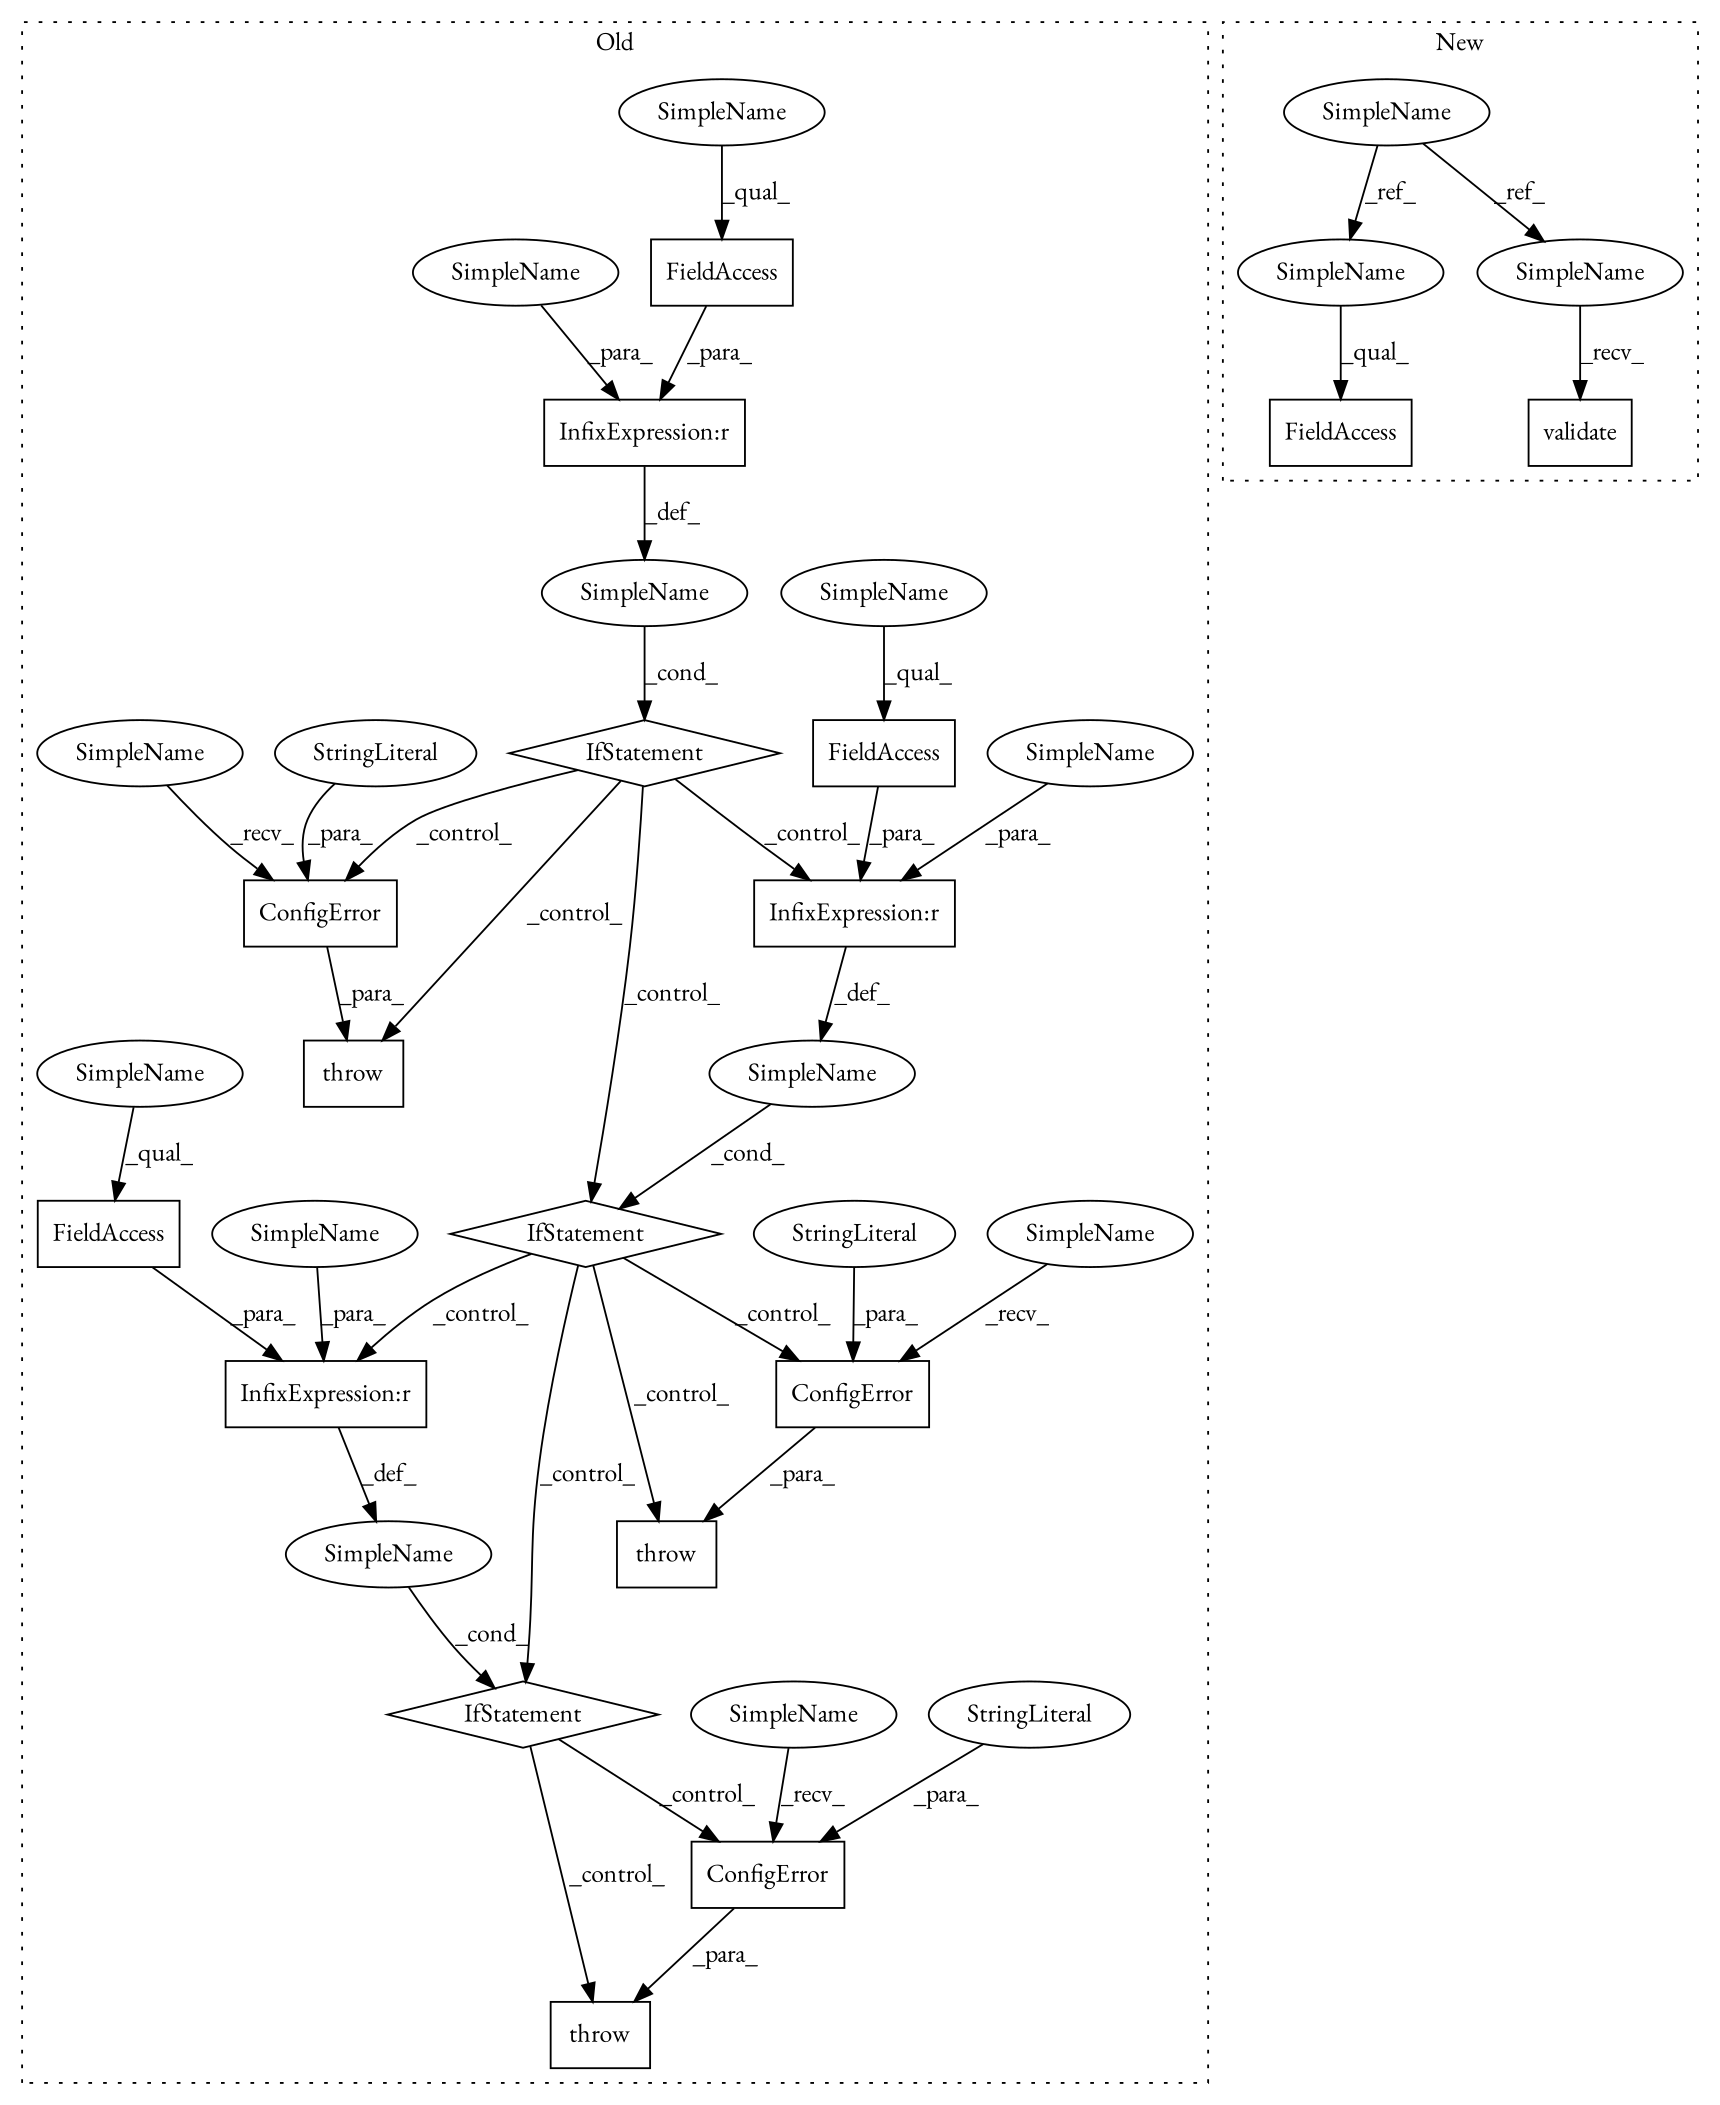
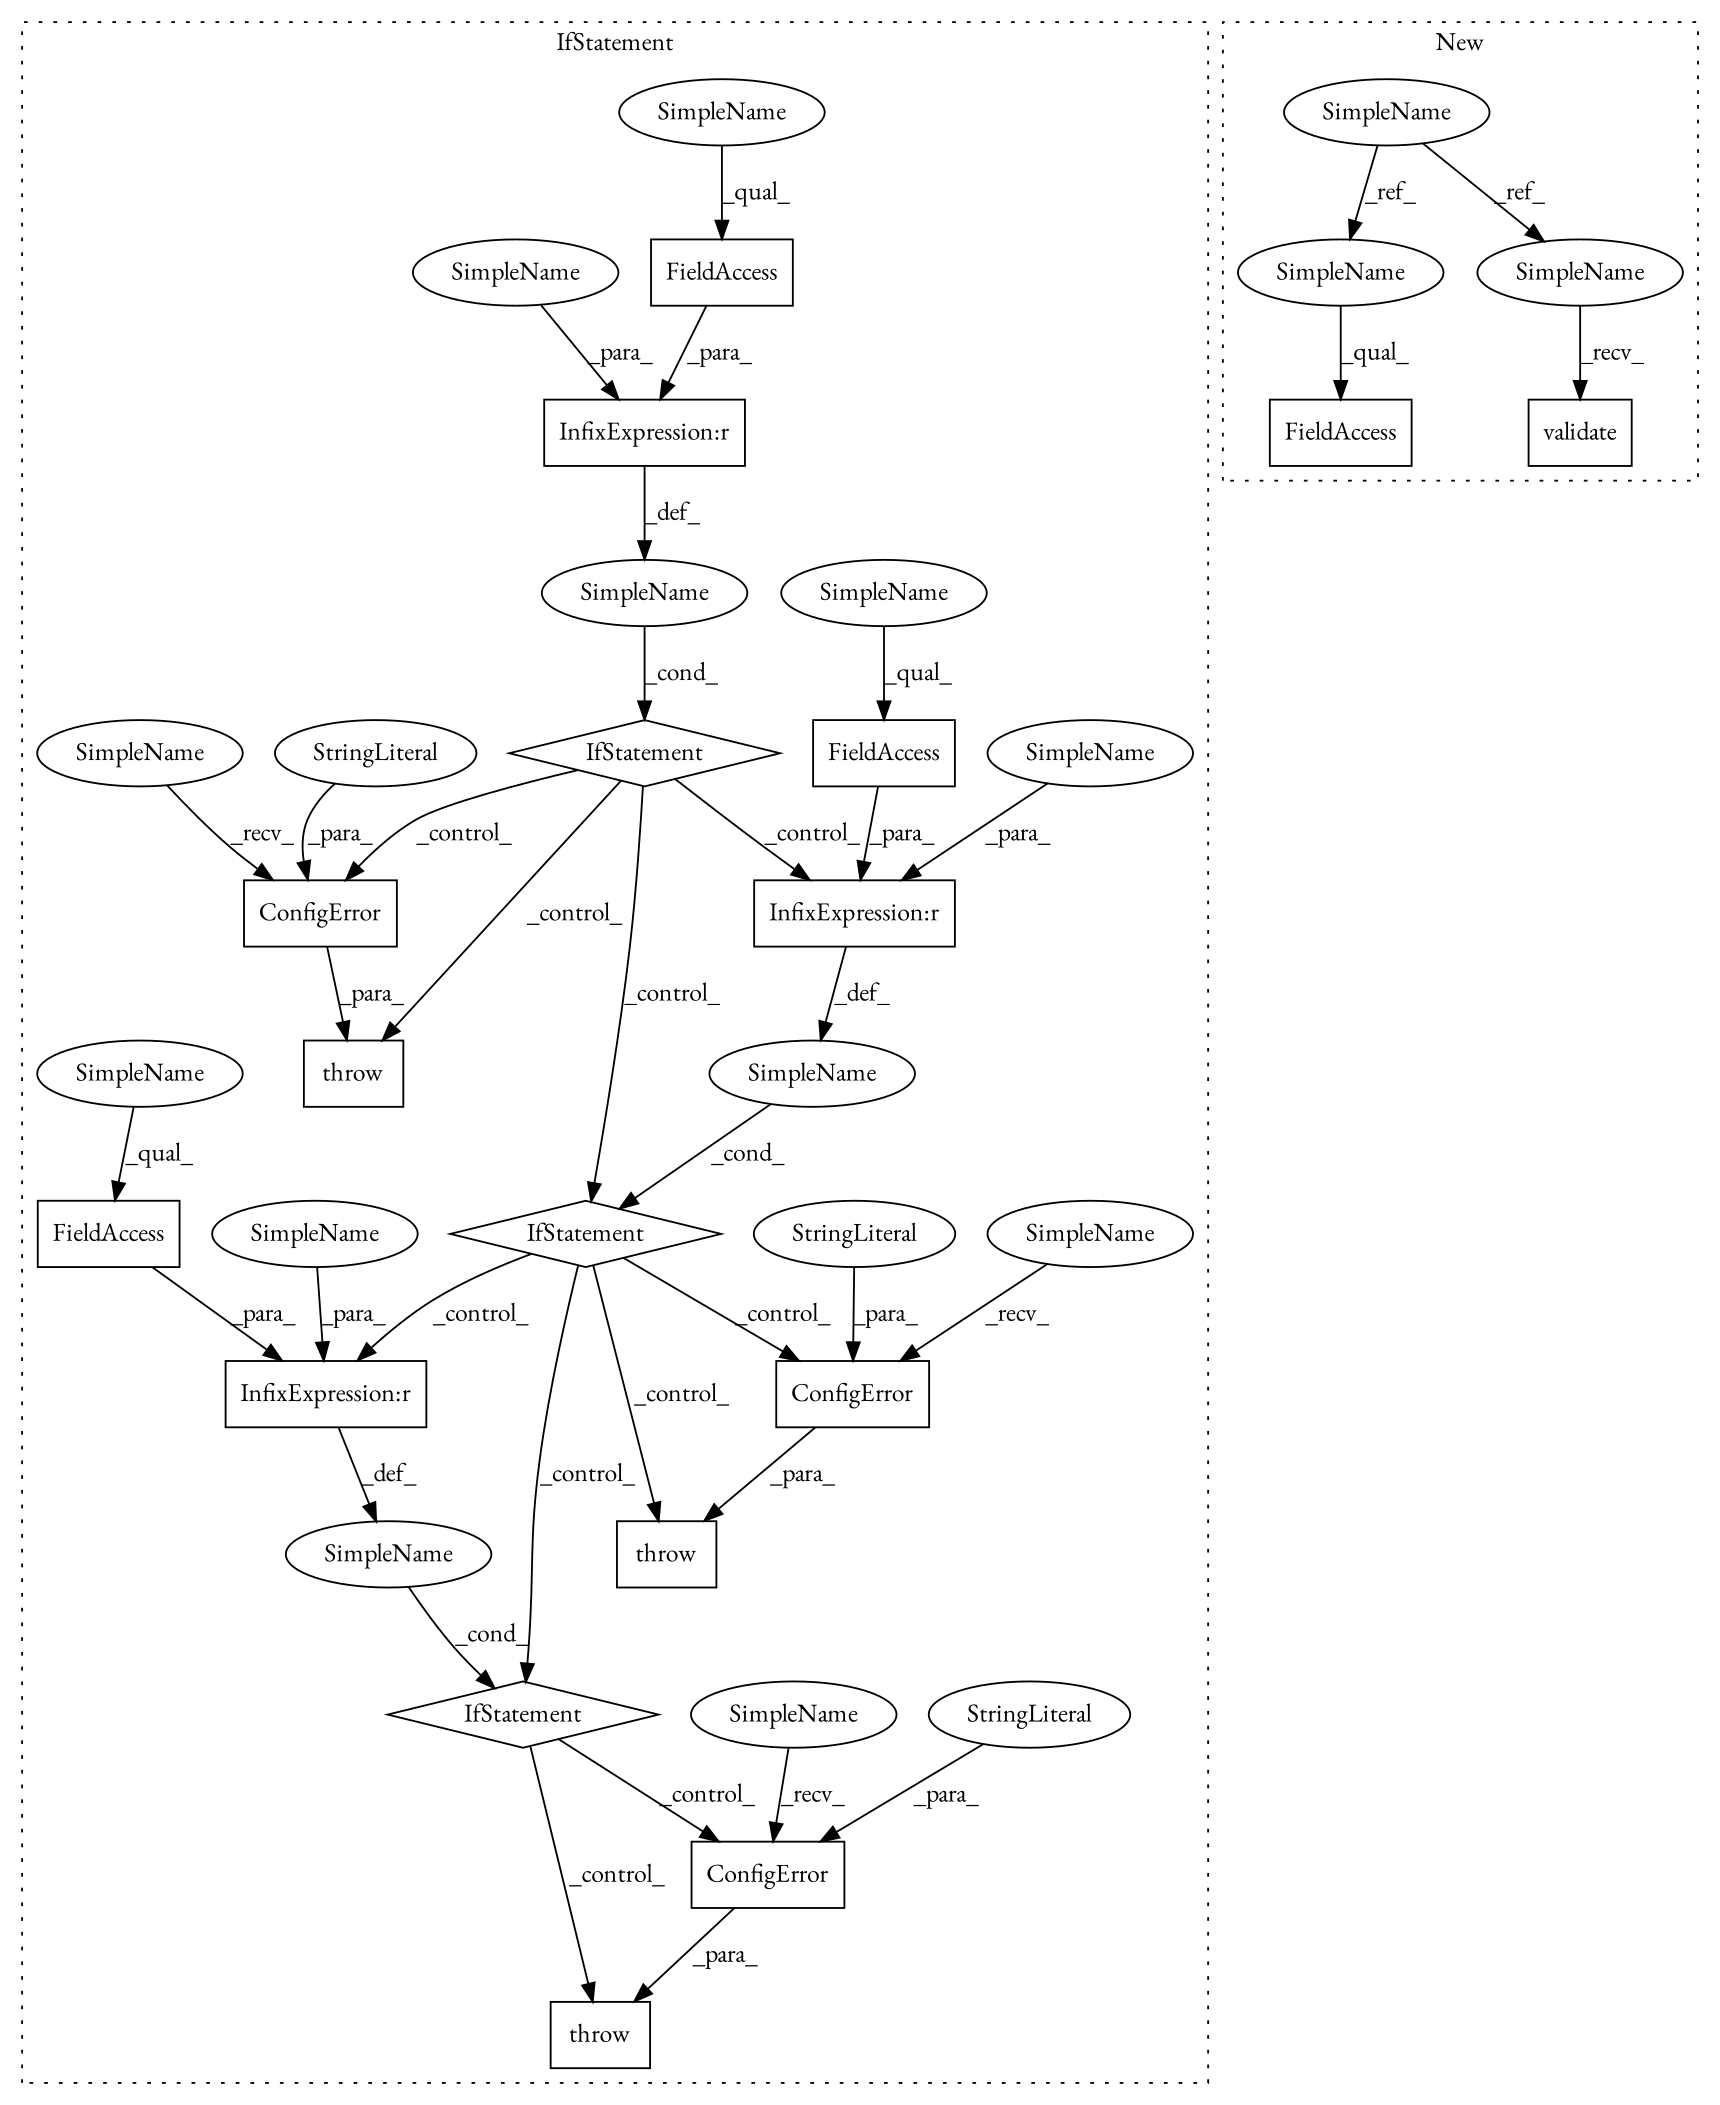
(615, 43) -> (615, 43)
